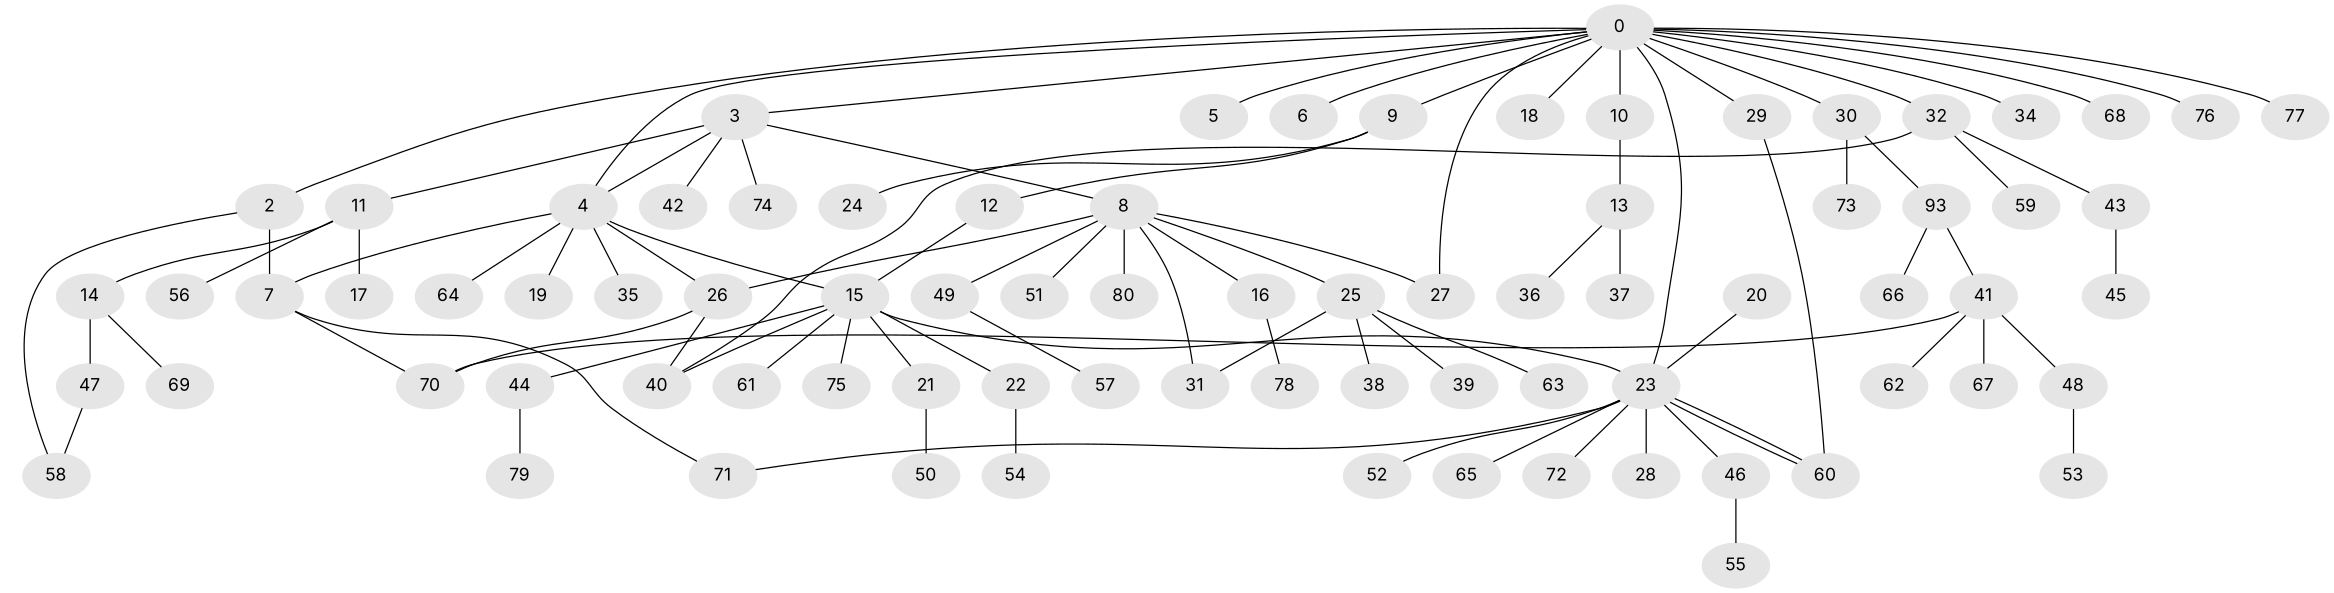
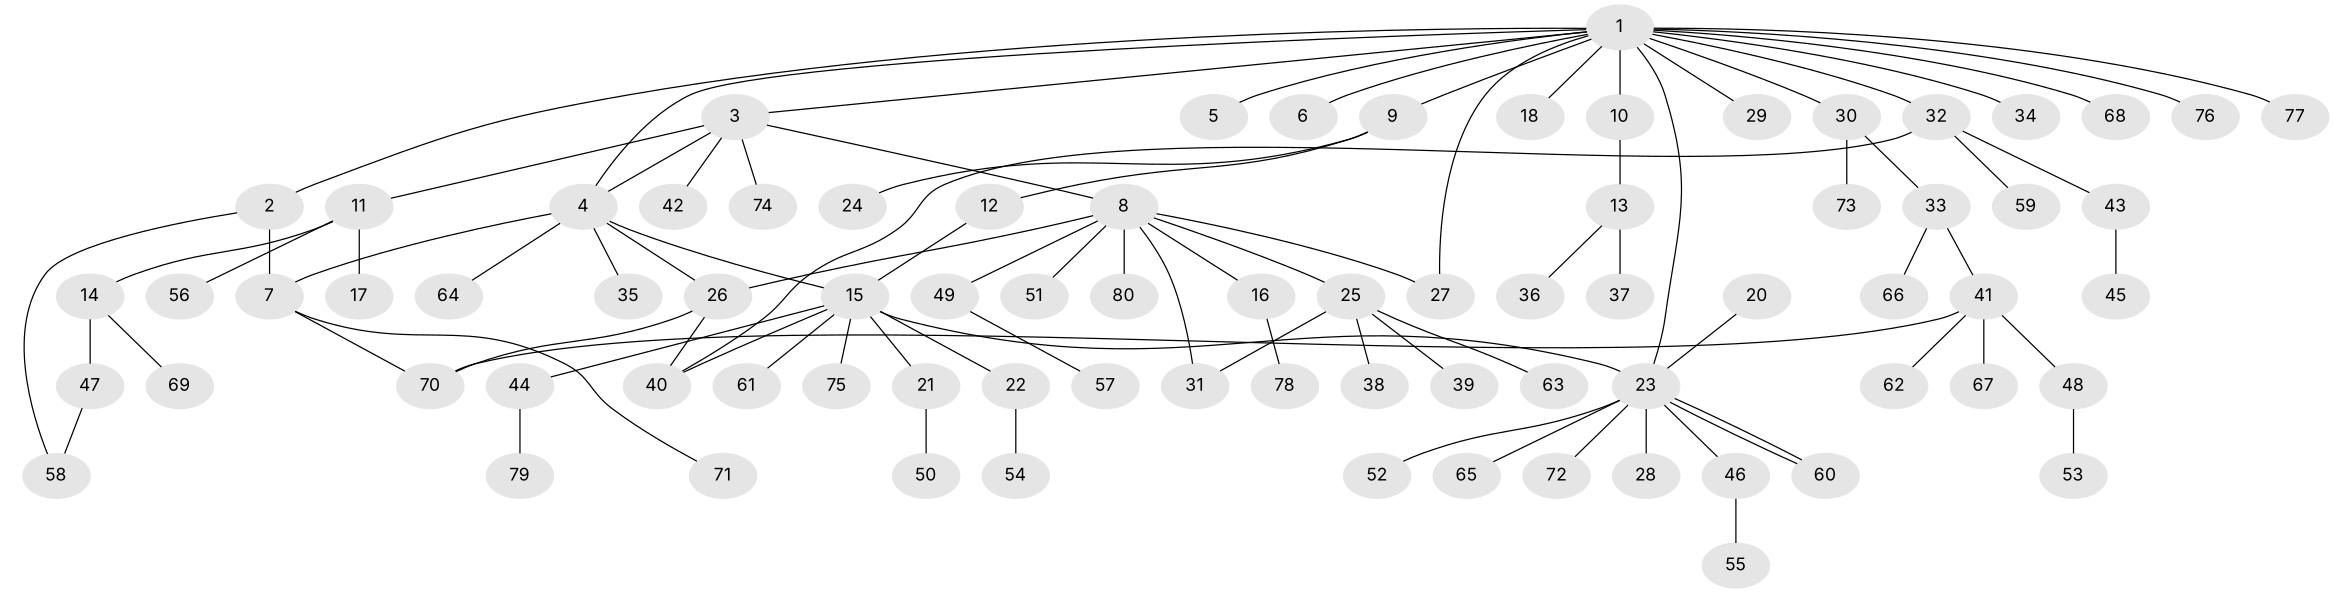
(1620, 27) -> (1620, 27)
(1937, 207) -> (1937, 207)
(1806, 294) -> none
(539, 297) -> none
(1190, 446) -> none
